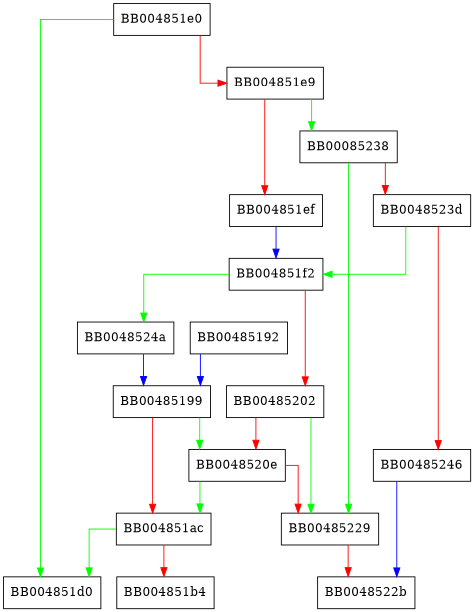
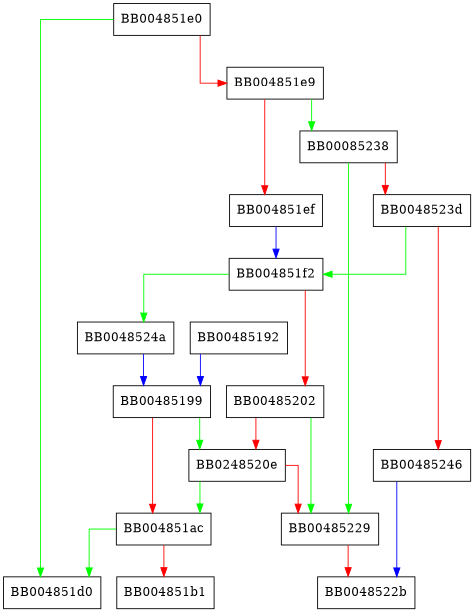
(237, 465) -> (237, 465)
(165, 593) -> (165, 593)
